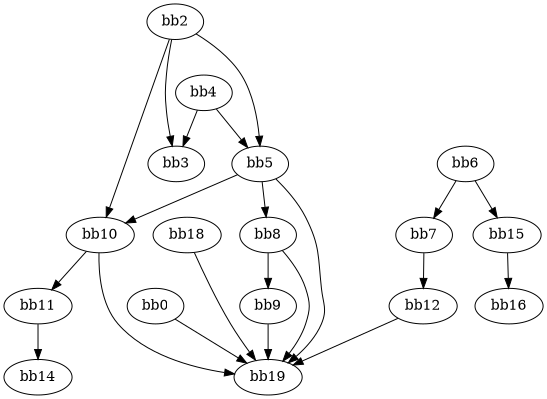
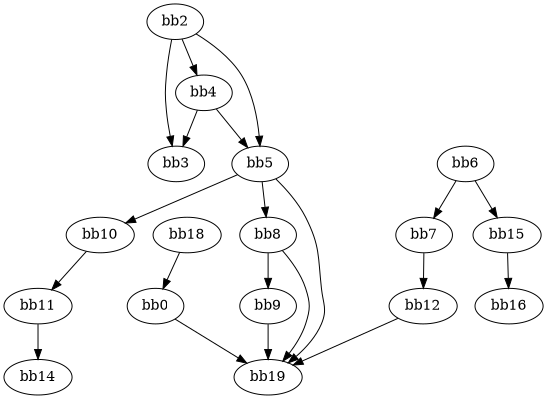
(139, 124) -> (188, 52)
(219, 304) -> (173, 266)
(134, 339) -> none
